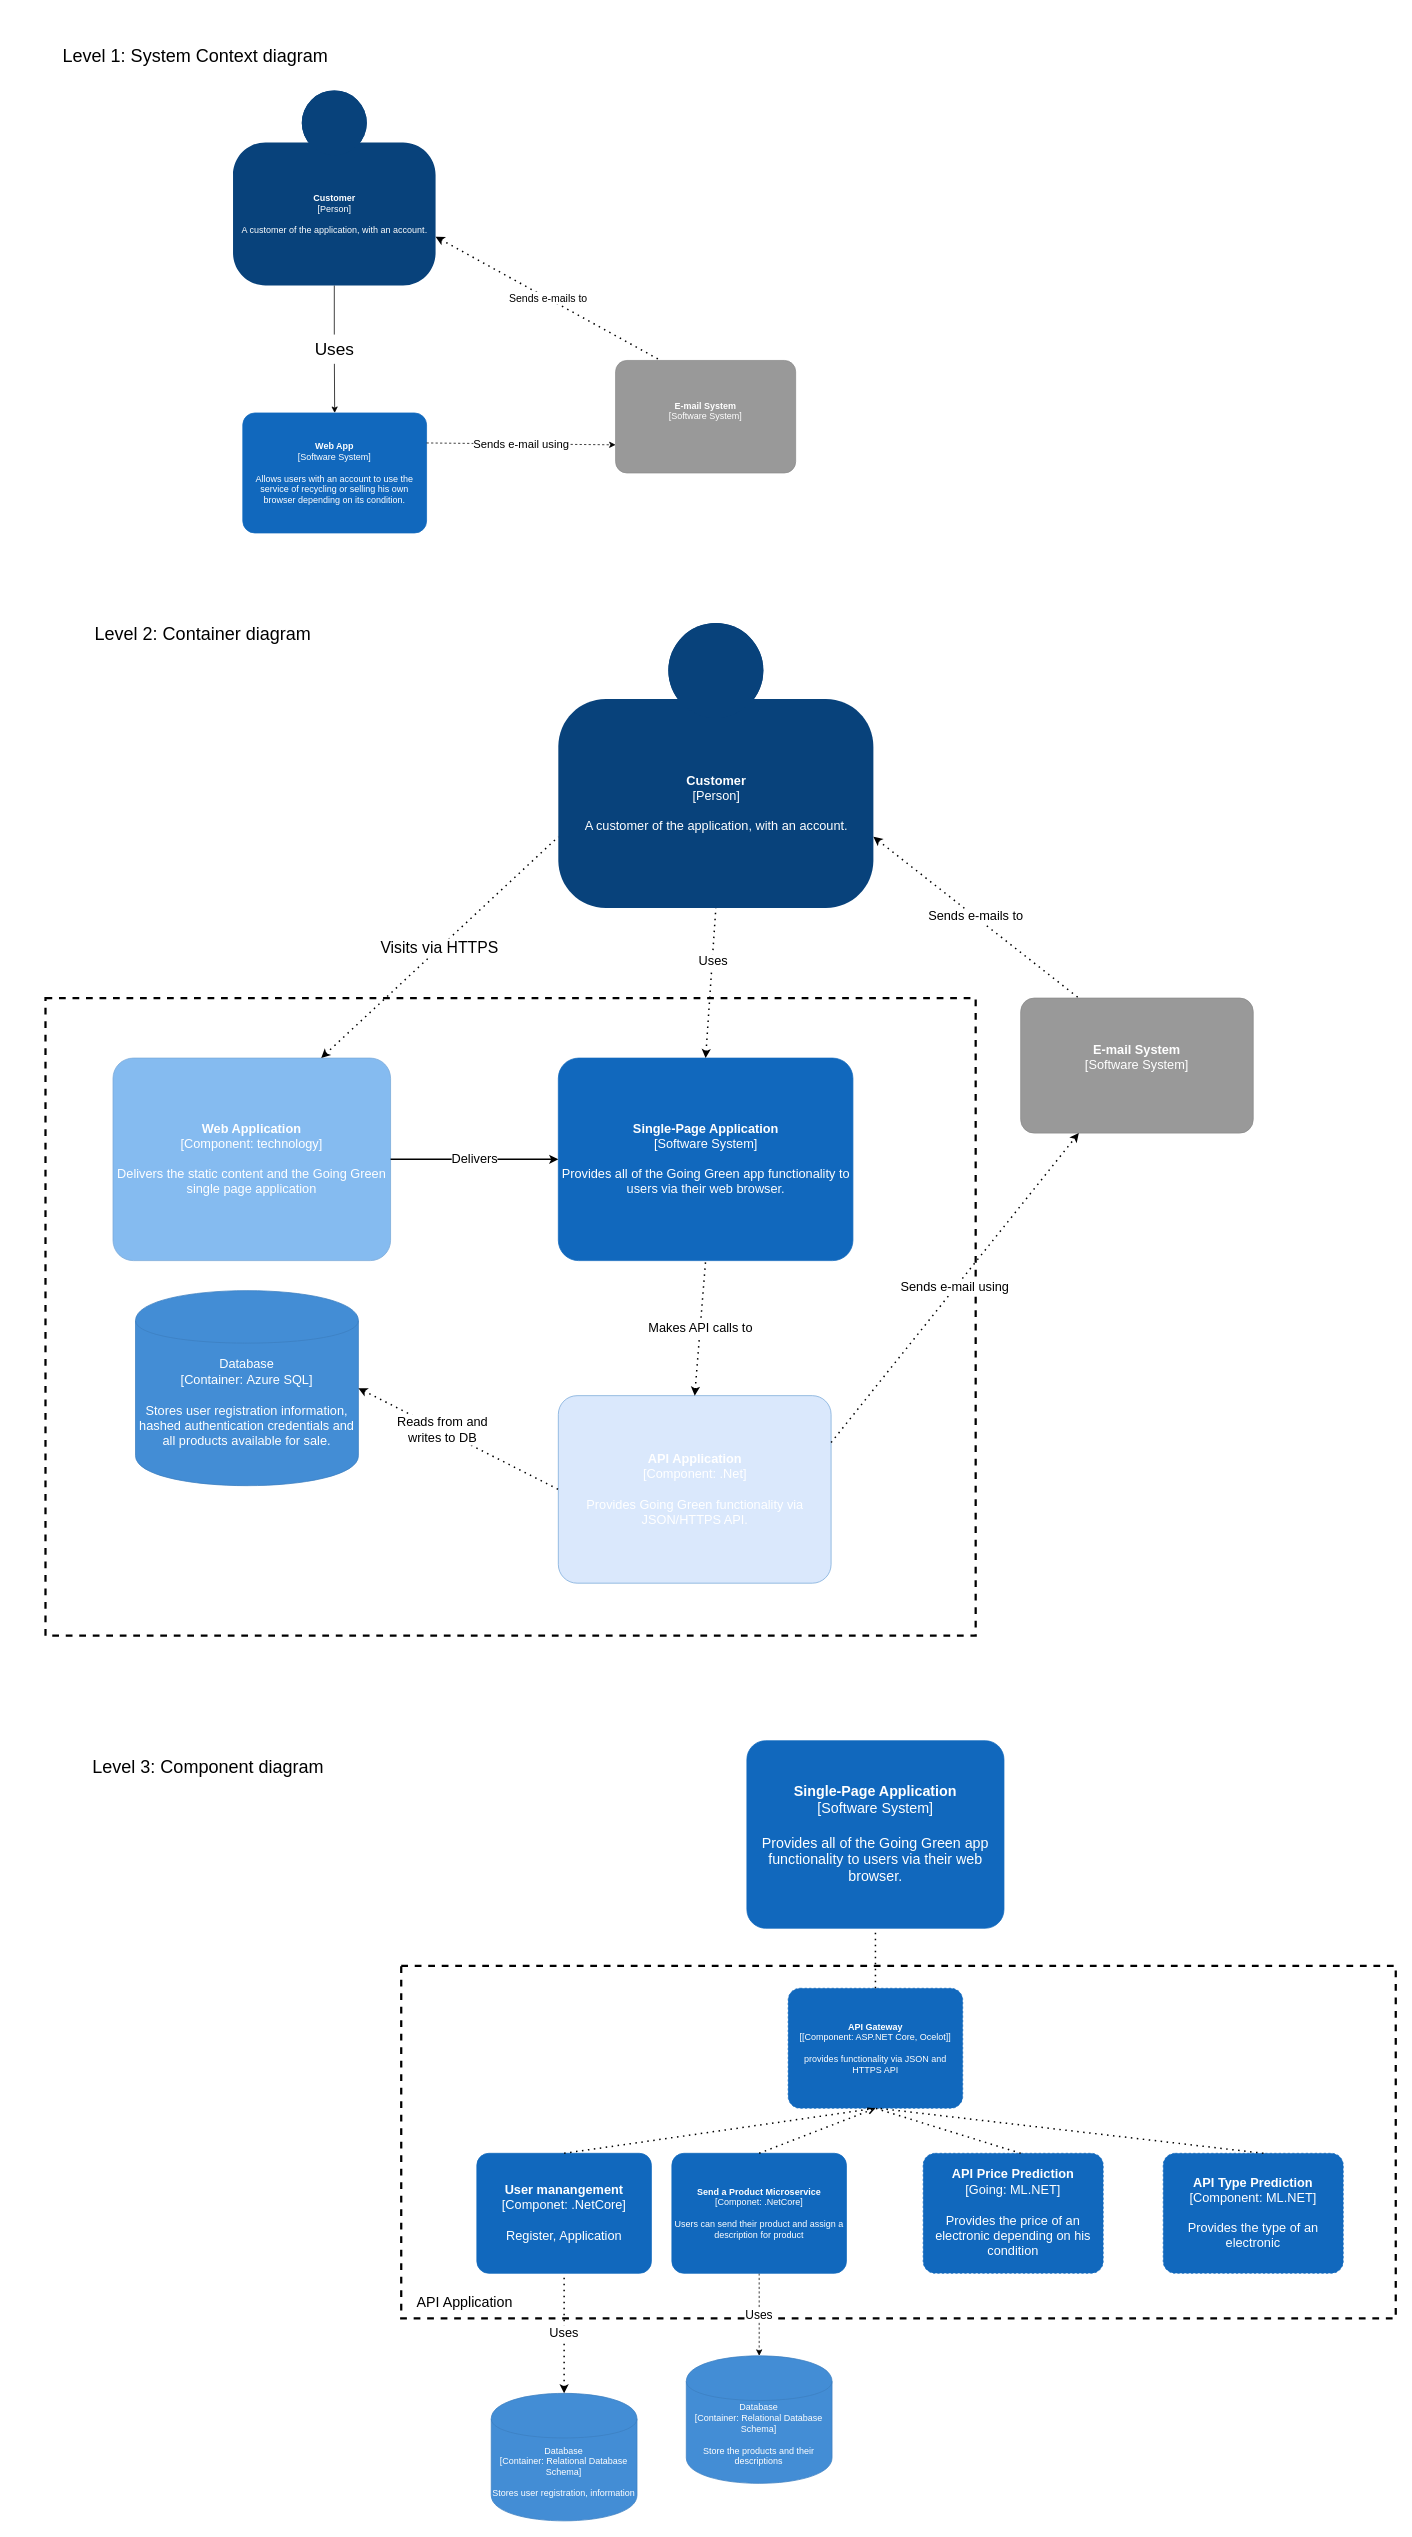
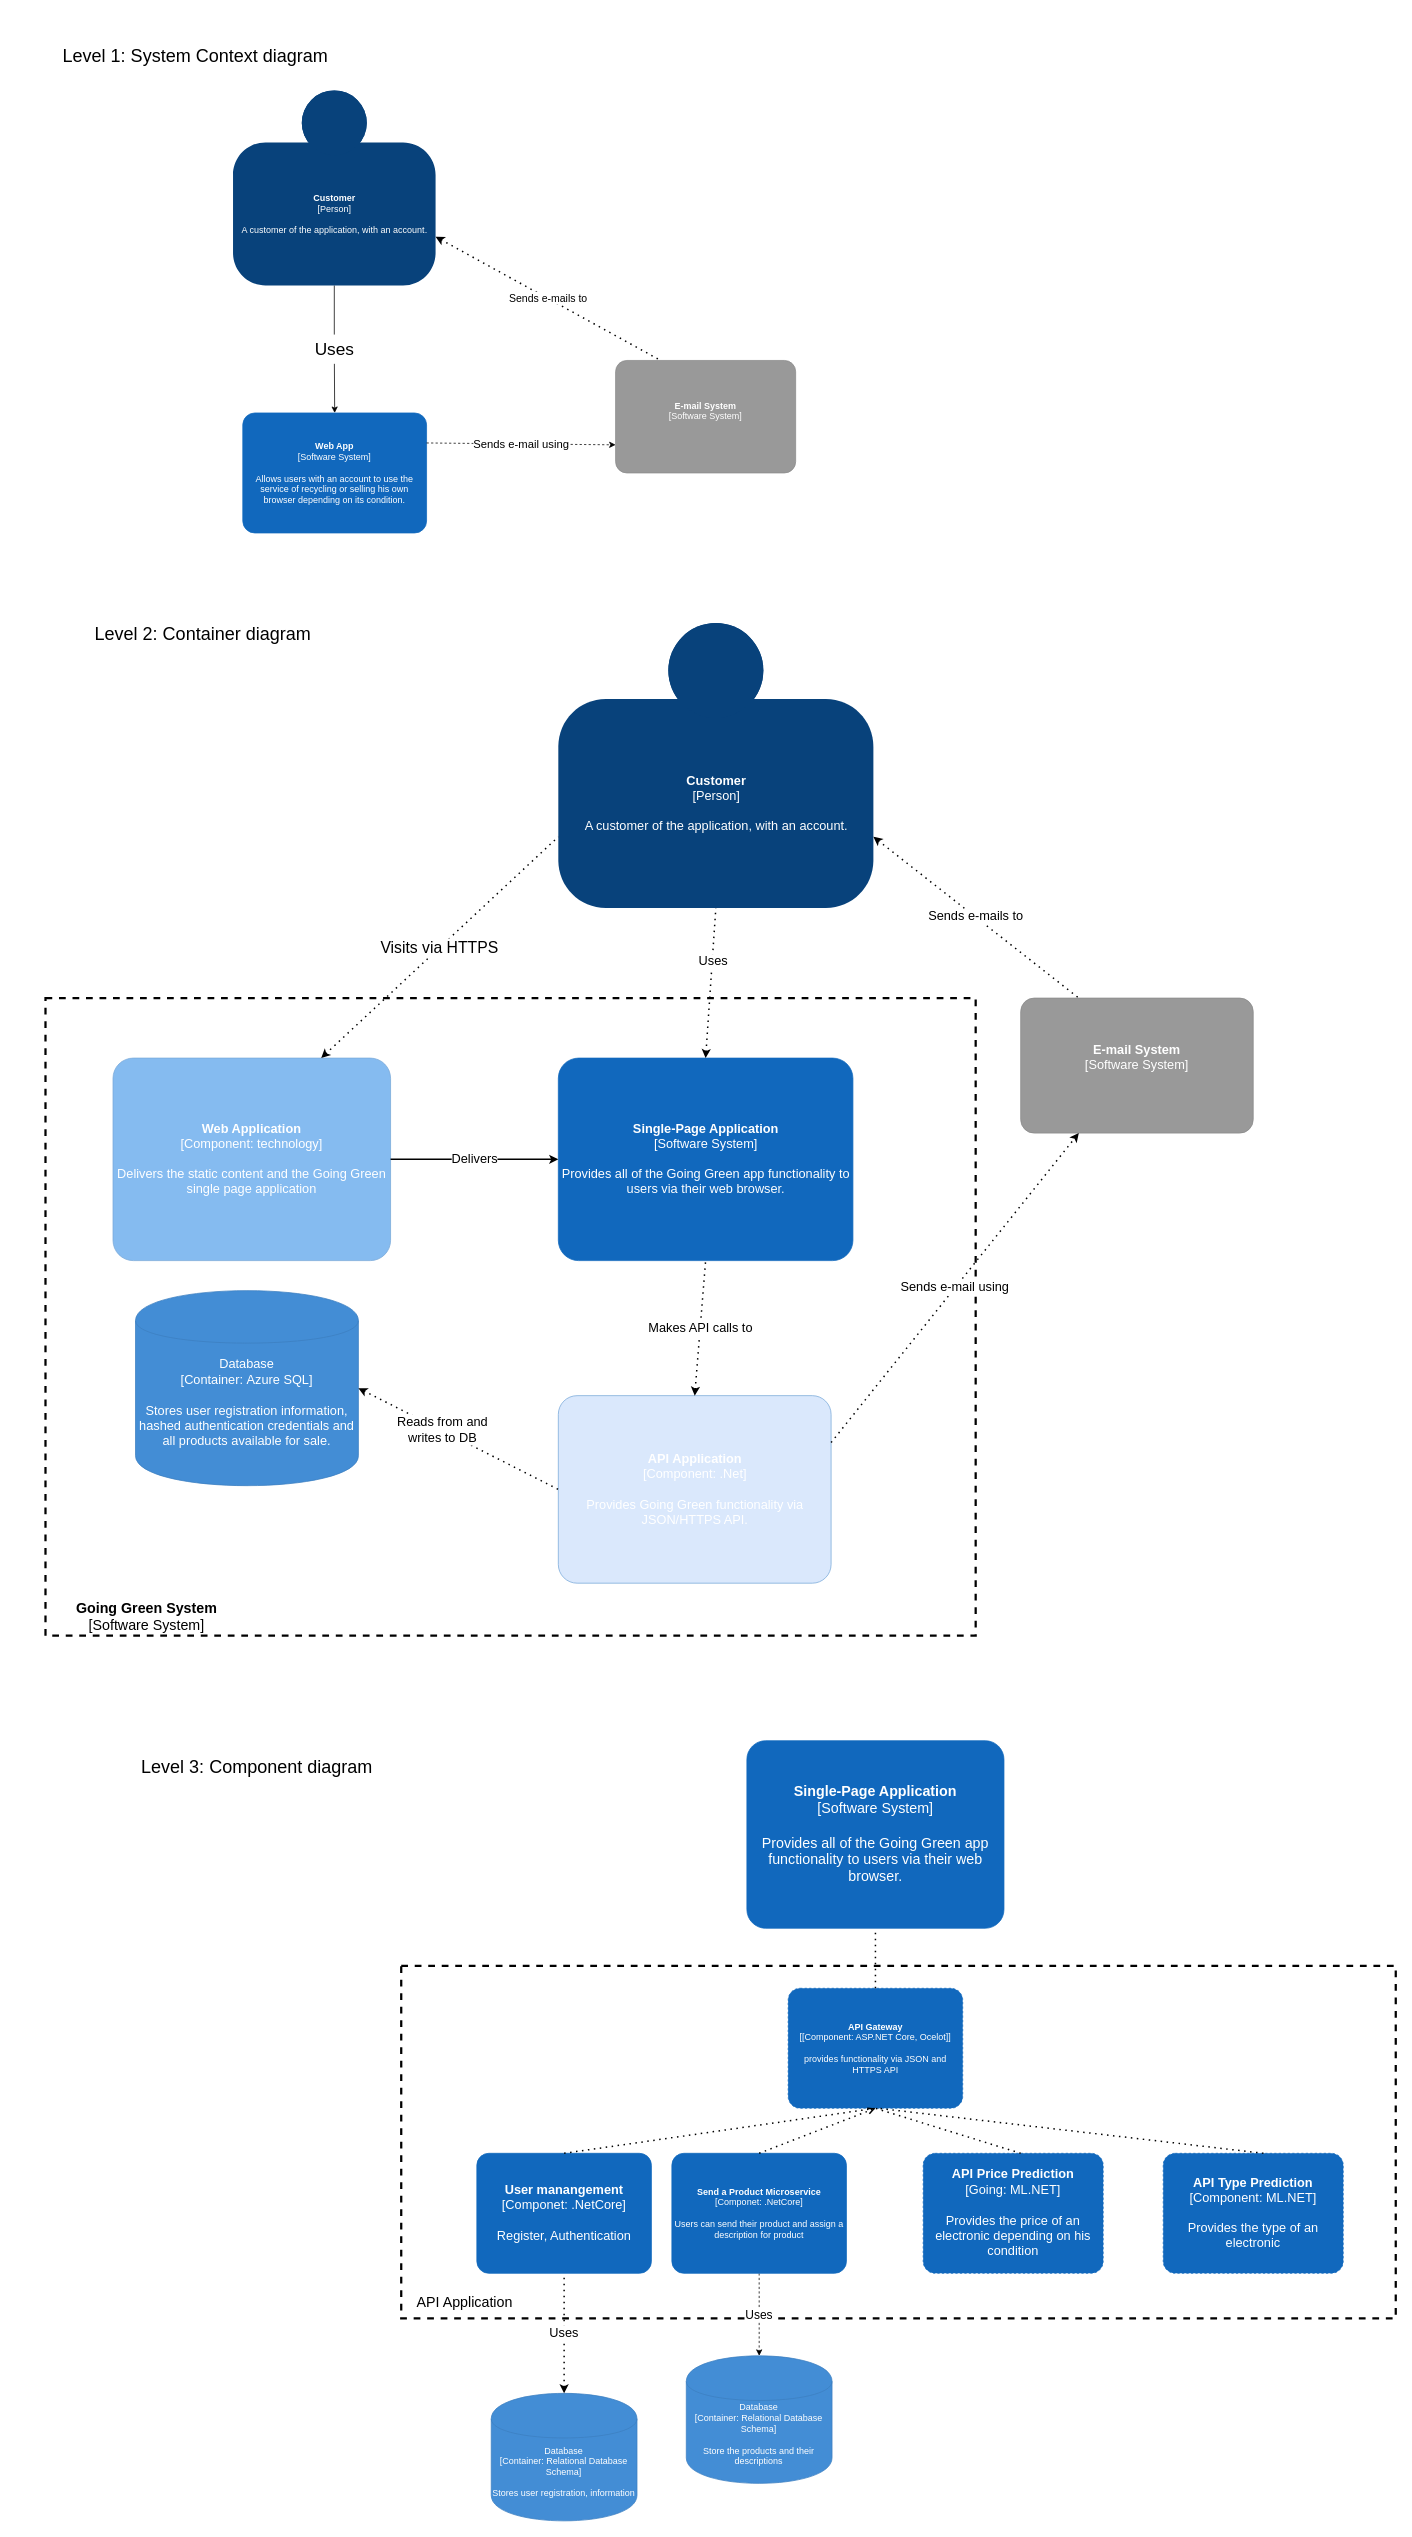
none -> (147, 1617)
(208, 1767) -> (257, 1767)
(564, 2213) -> (564, 2213)
